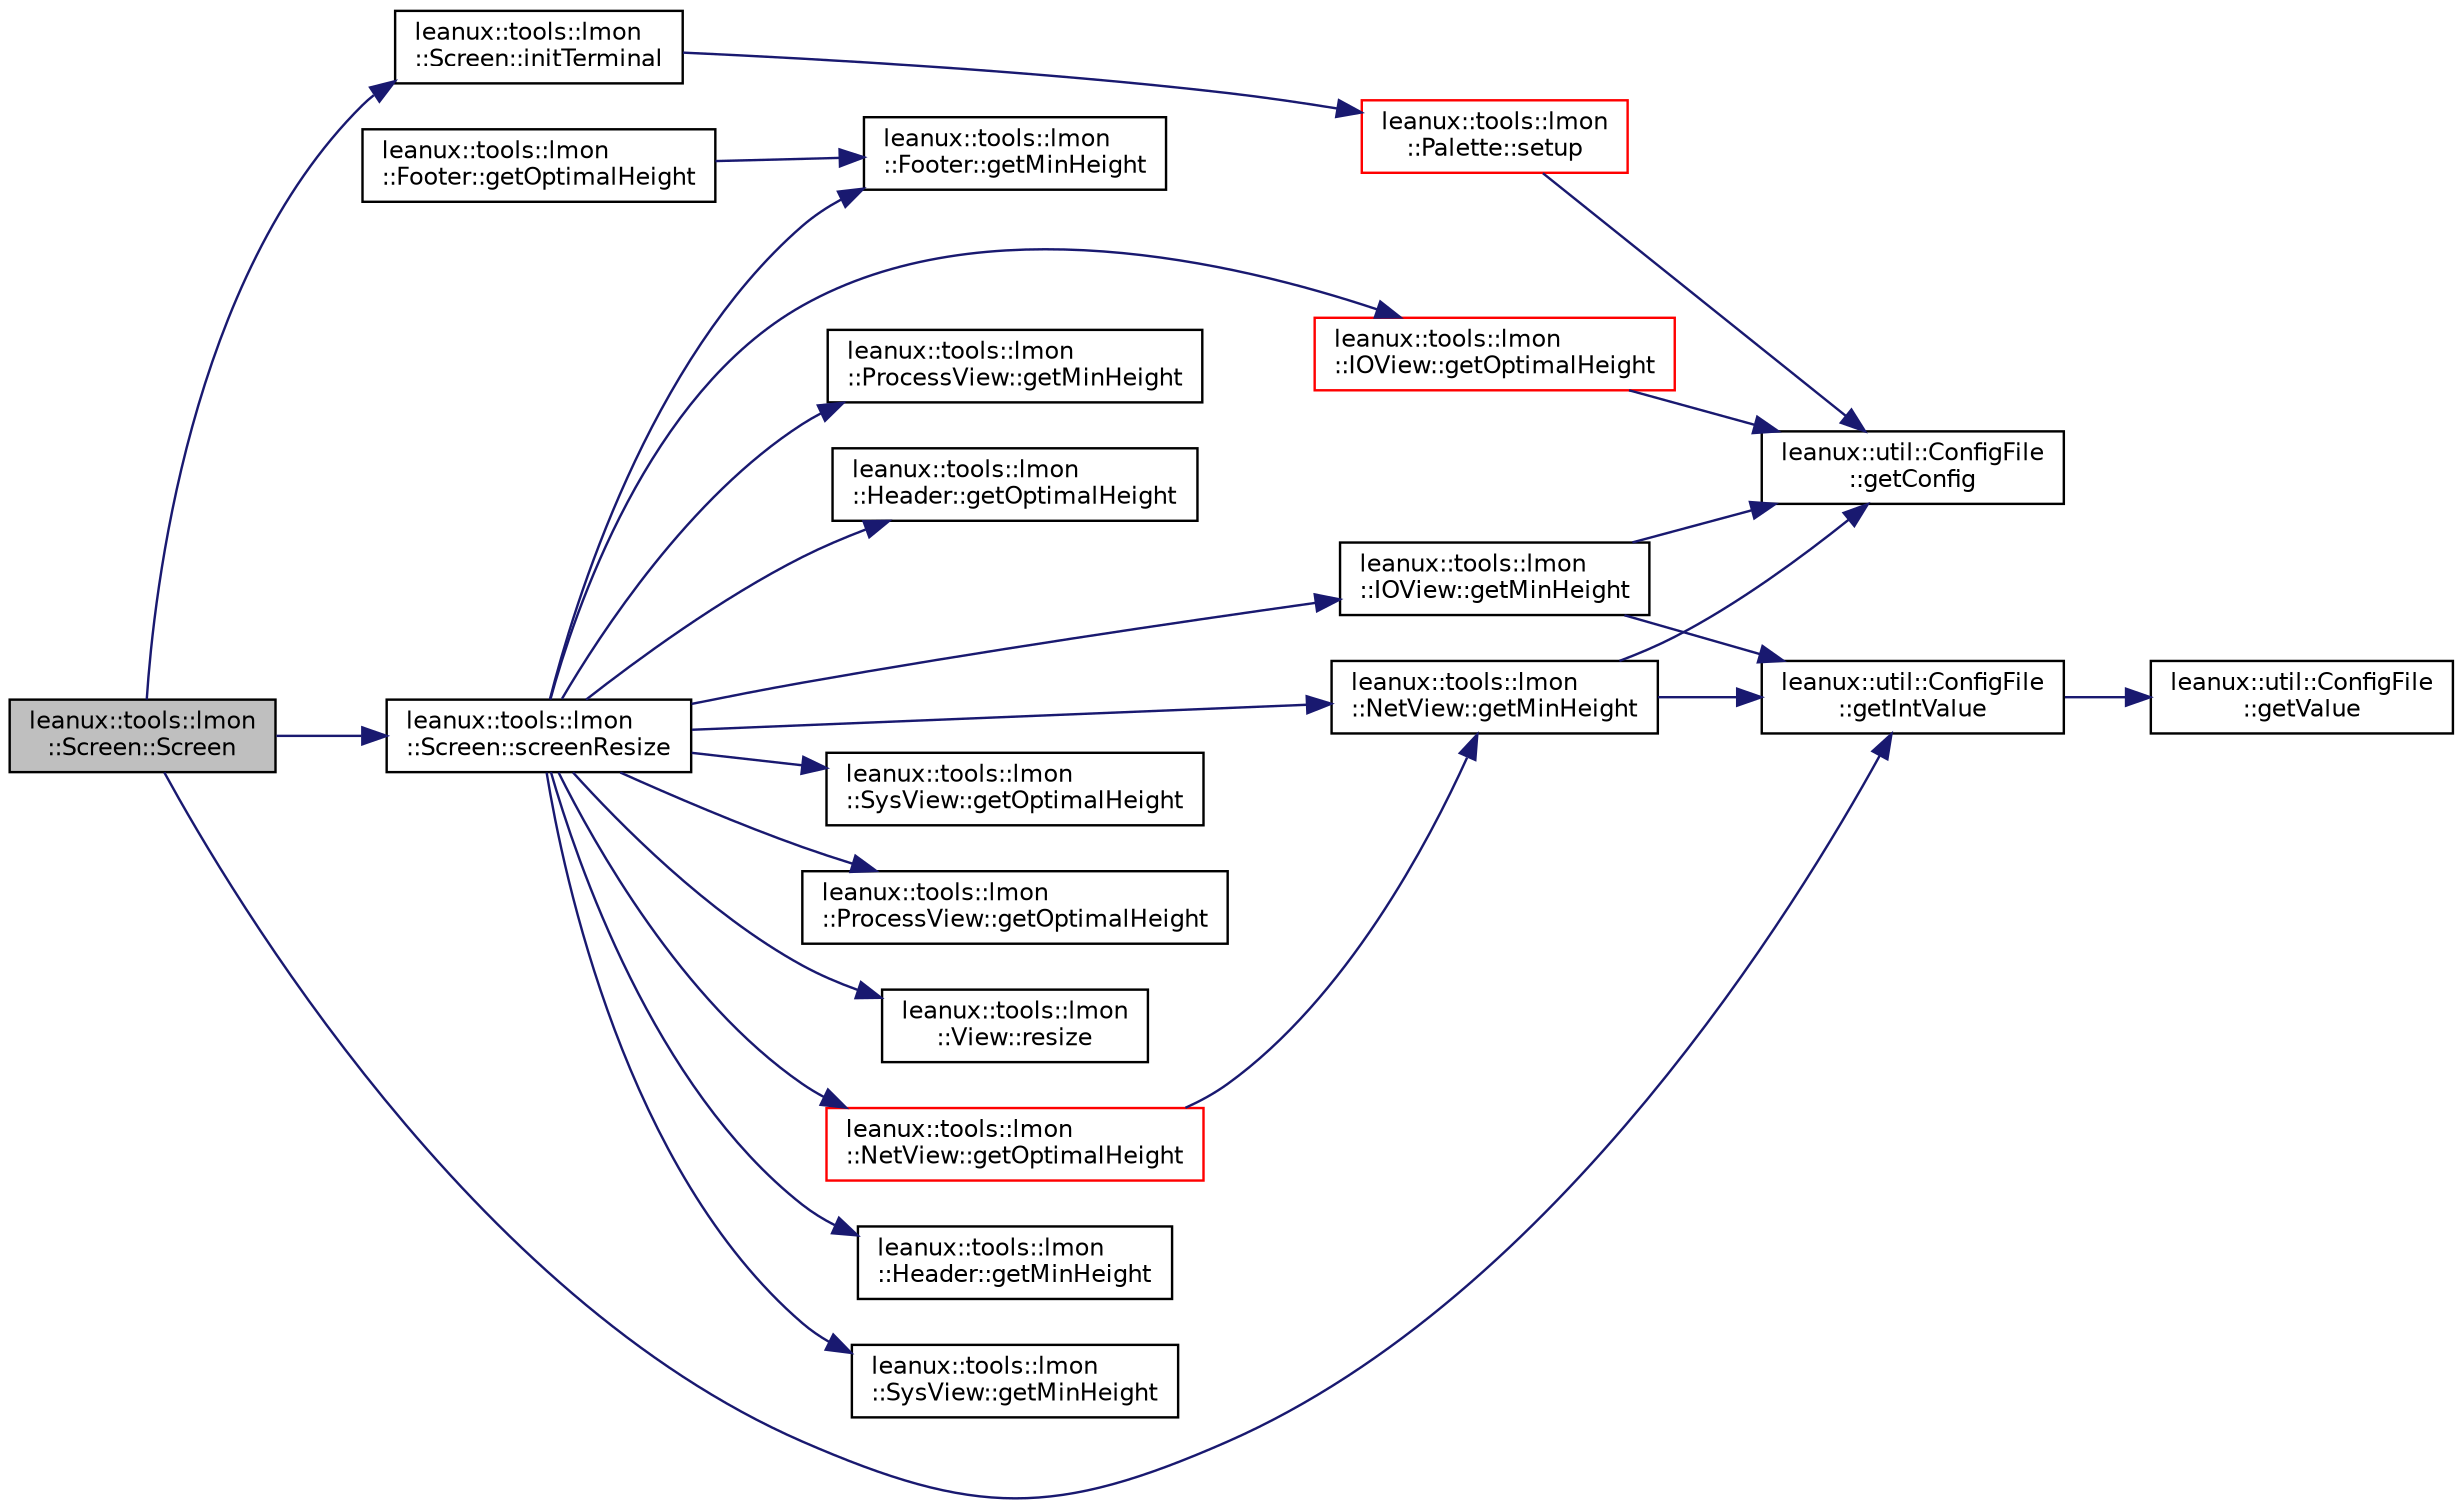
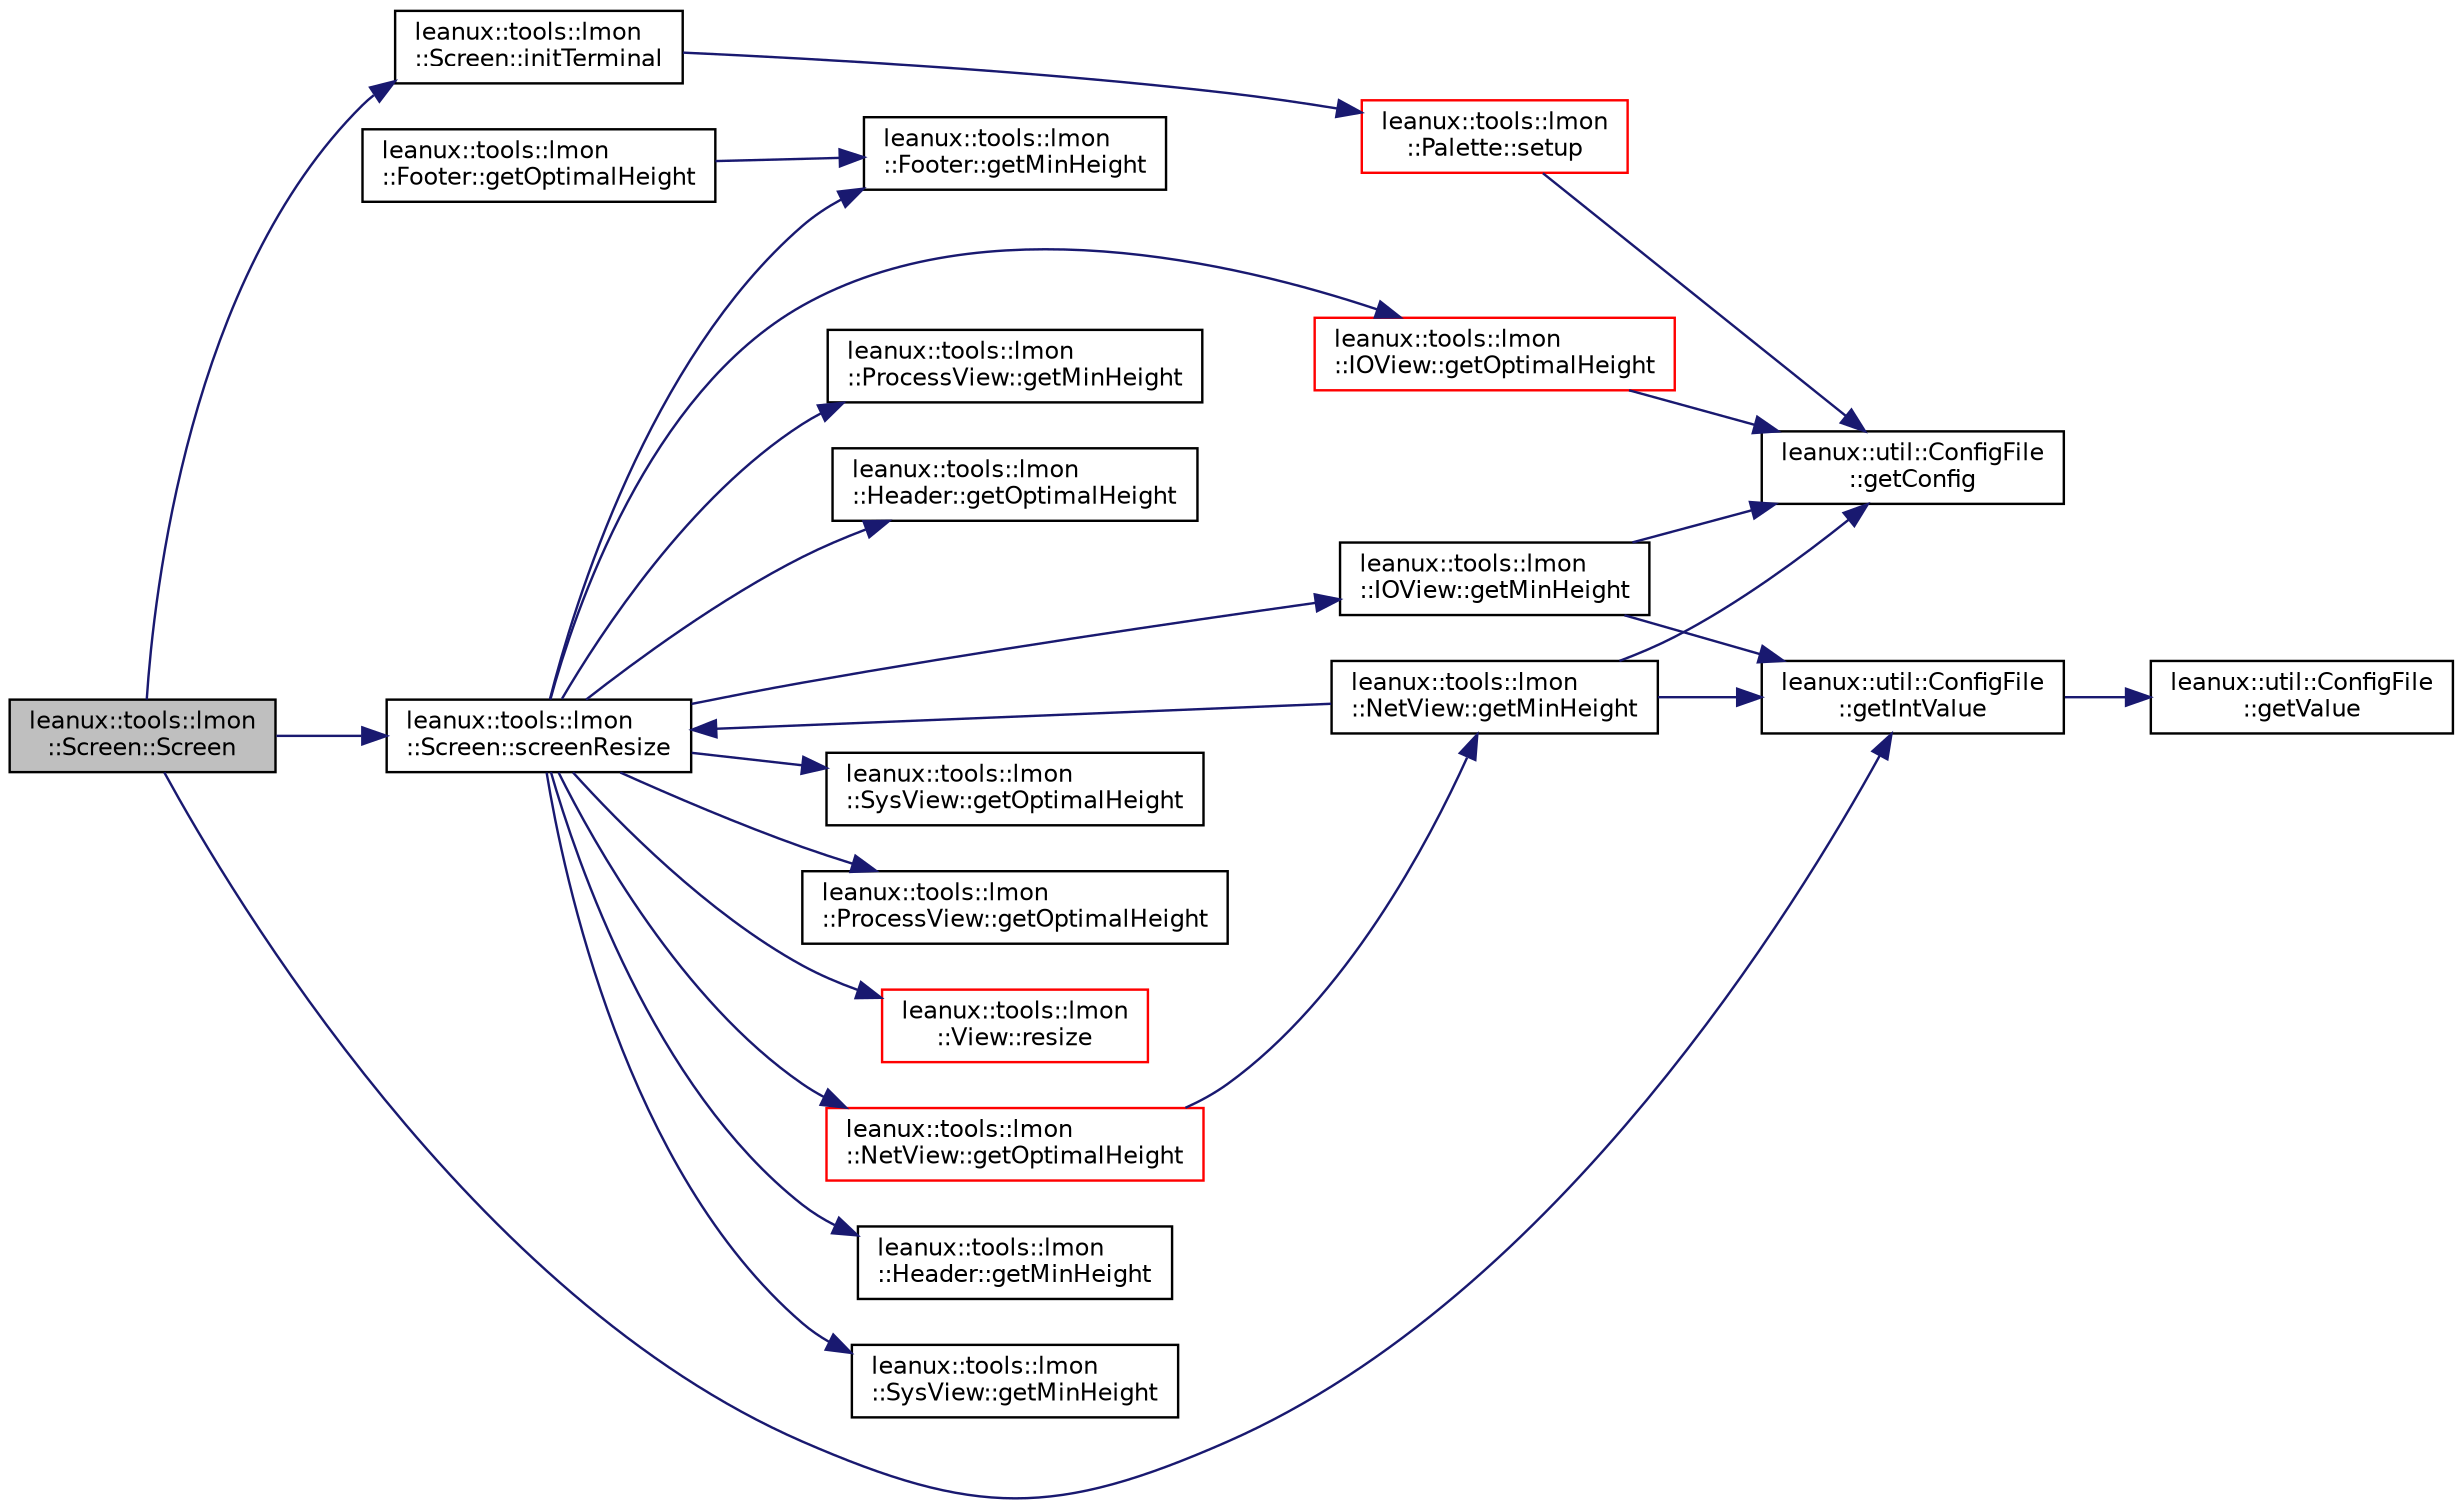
(999, 717) -> (1024, 716)
(1015, 1026) -> (1015, 1026)
